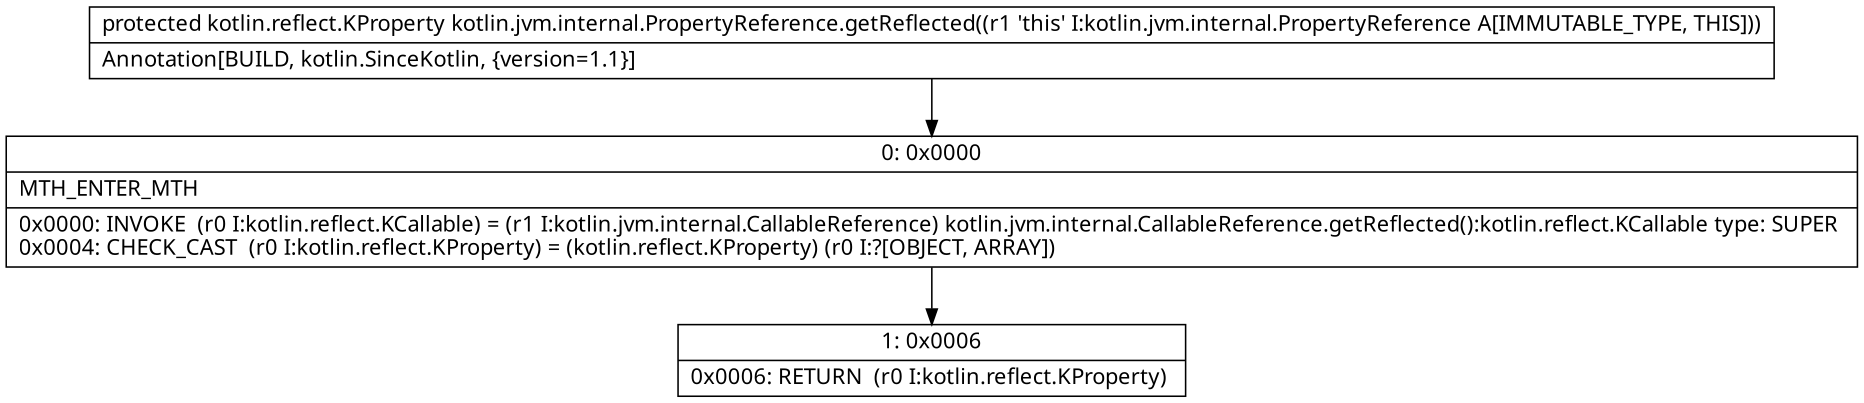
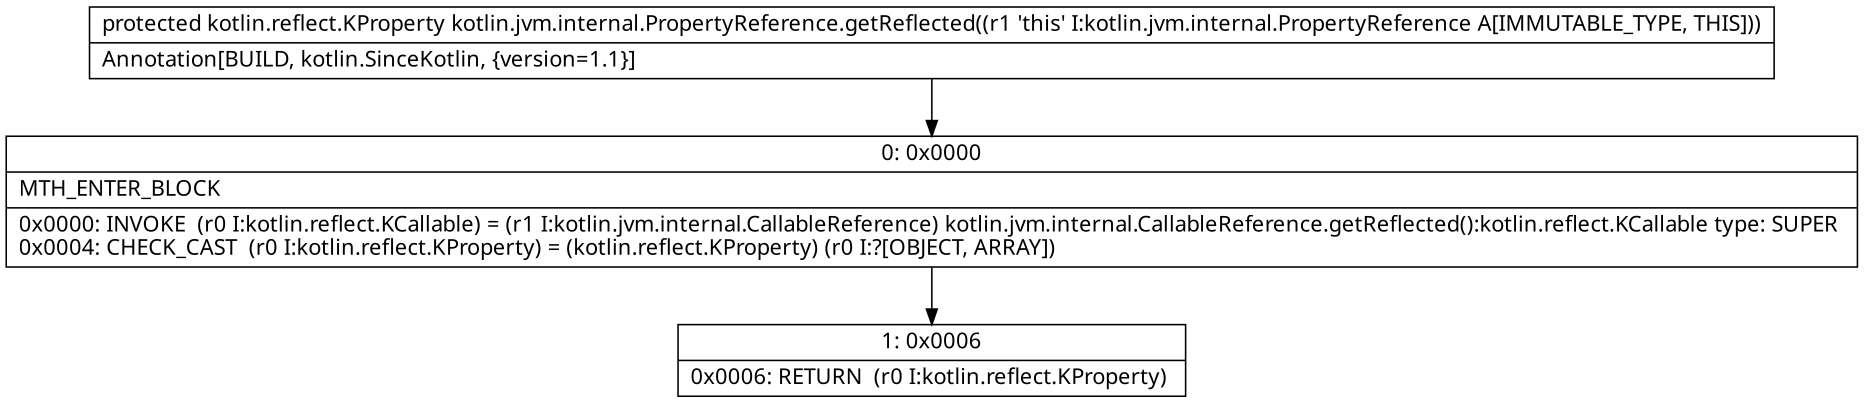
(109, 189) -> (120, 189)
